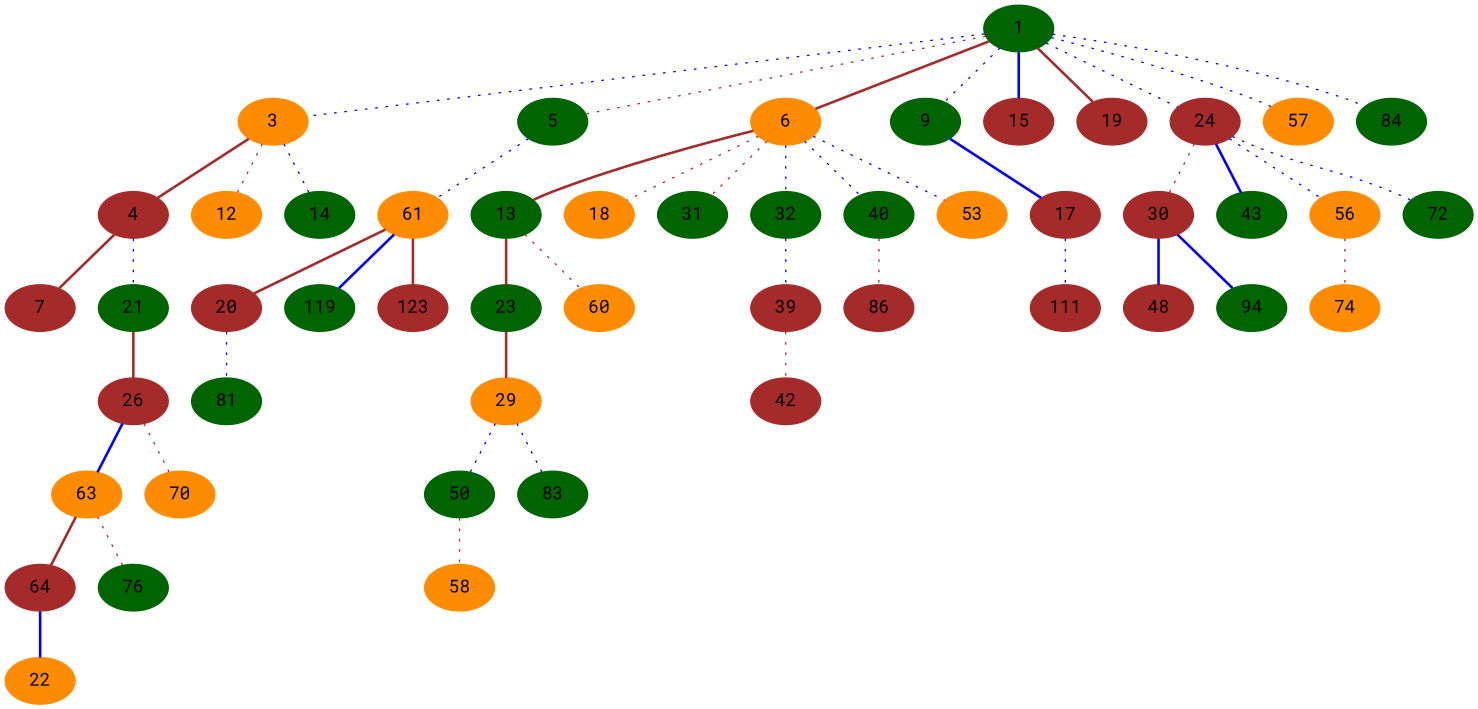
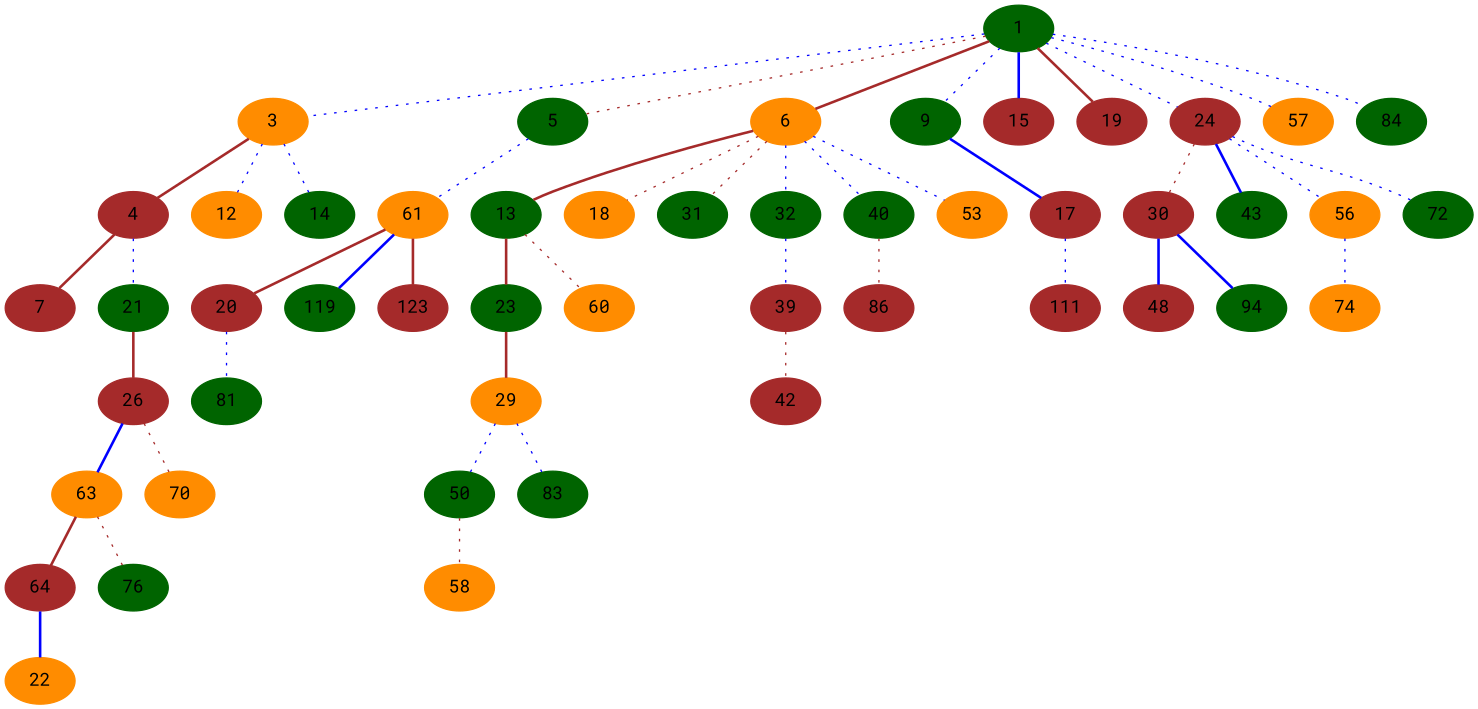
(250, 168) -> (250, 168)
(1345, 262) -> (1345, 262)
